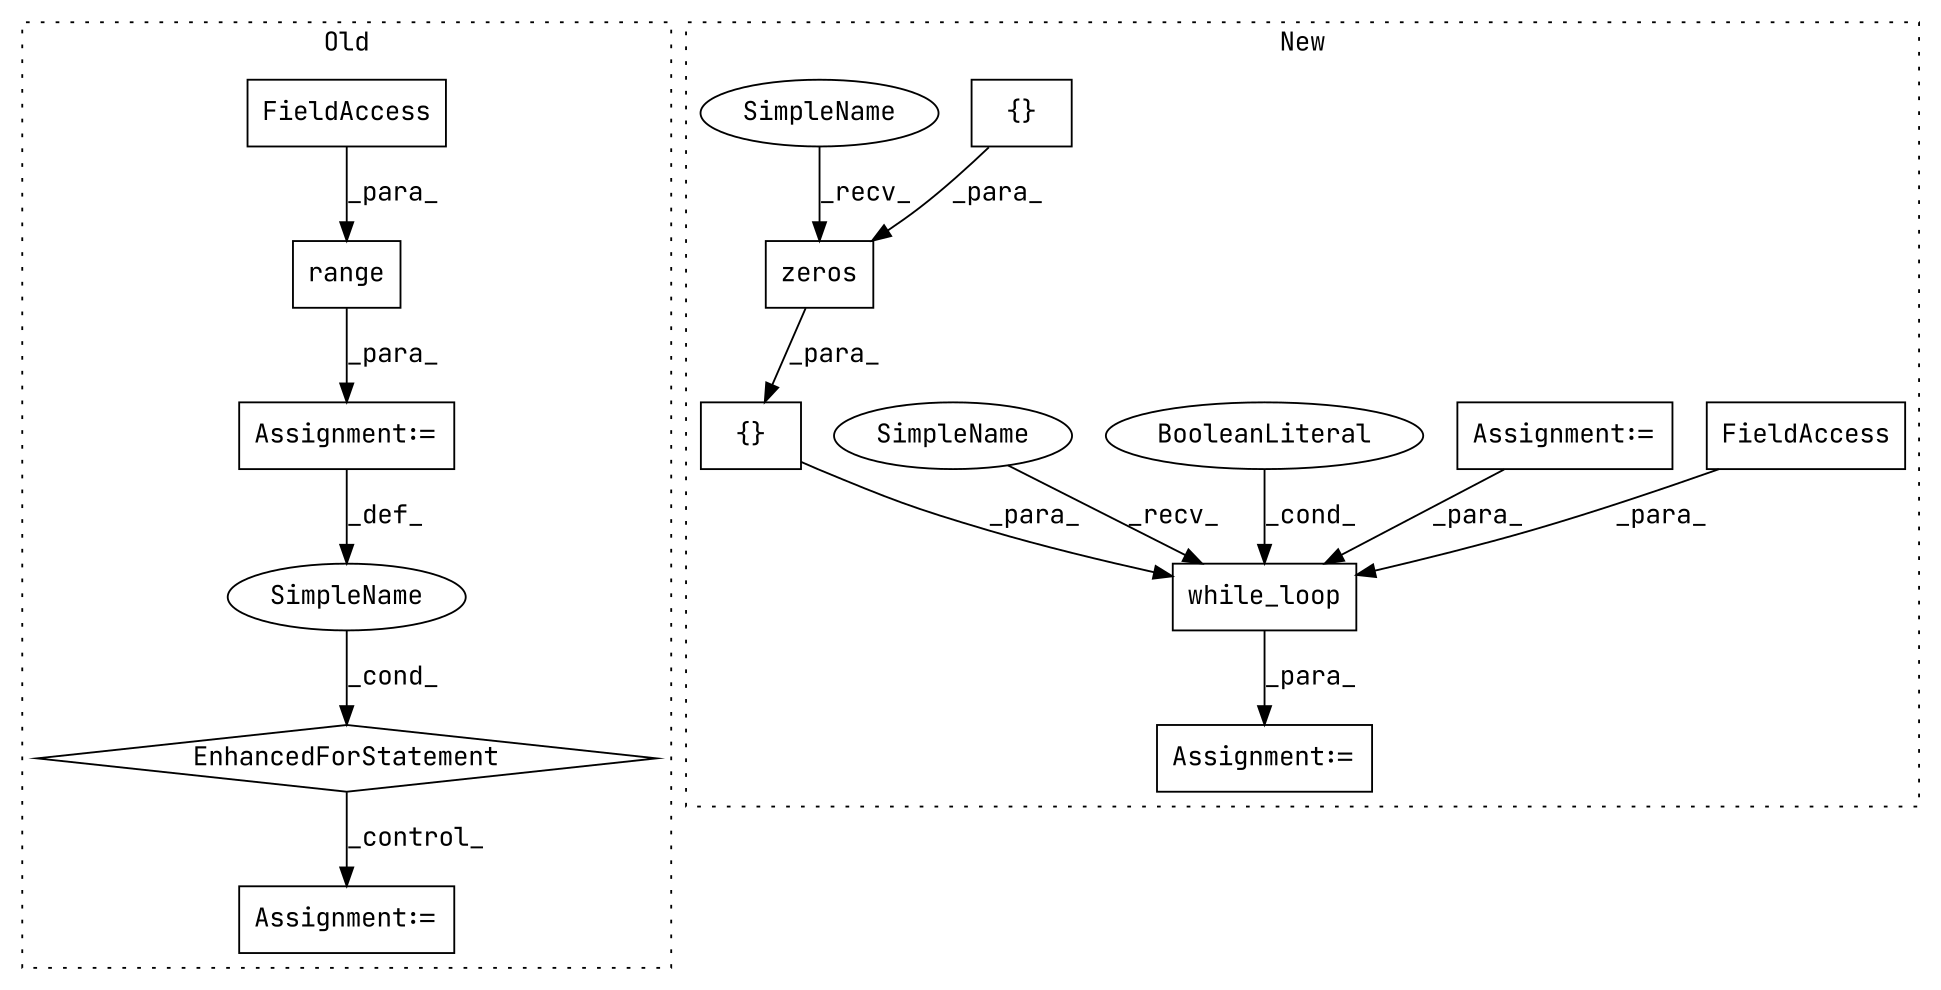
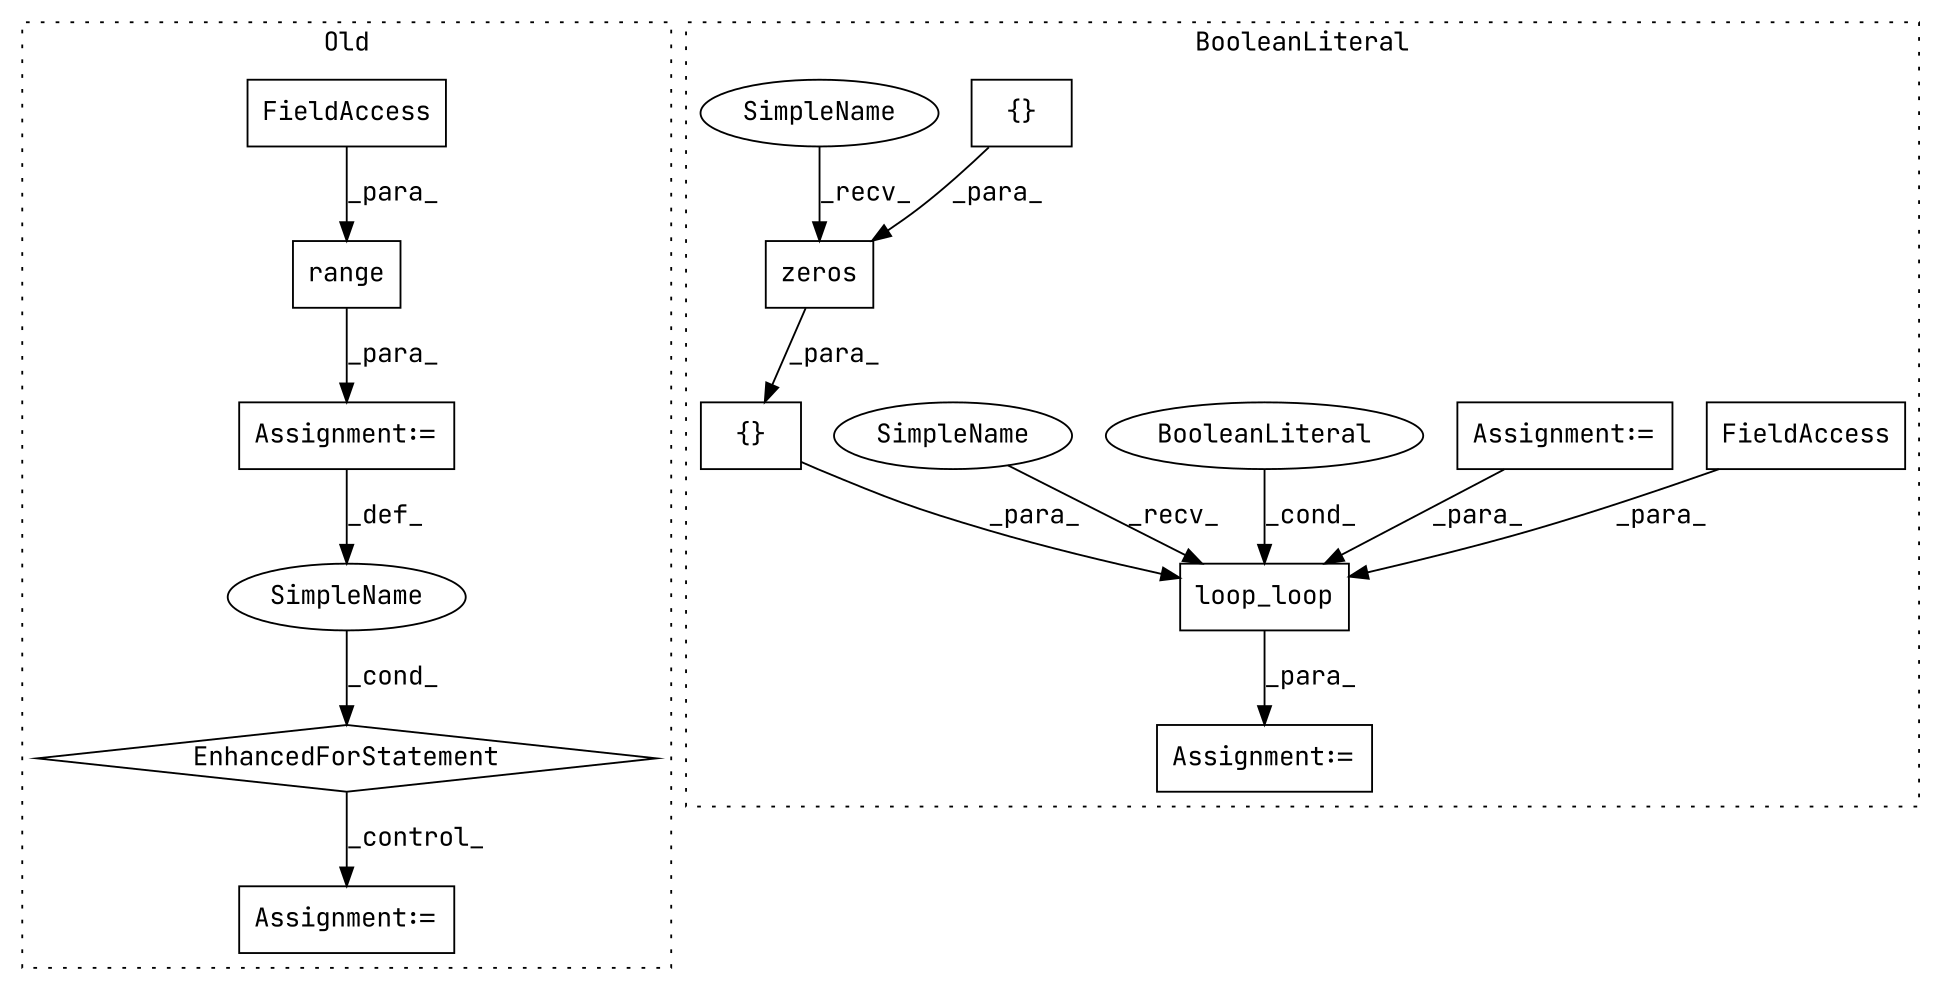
(1303, 44) -> (1303, 44)
(1265, 597) -> (1265, 597)
